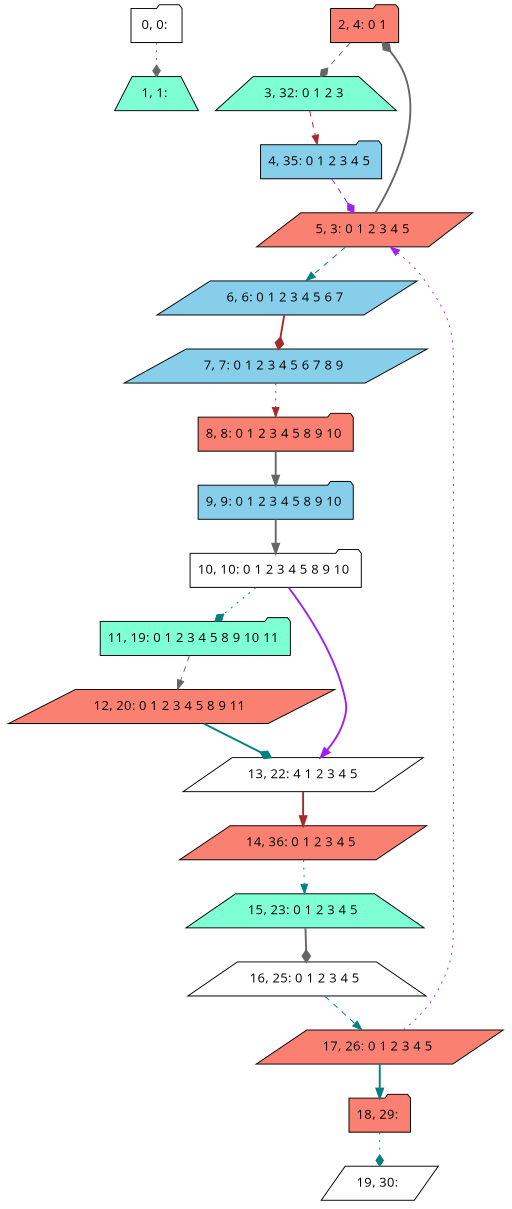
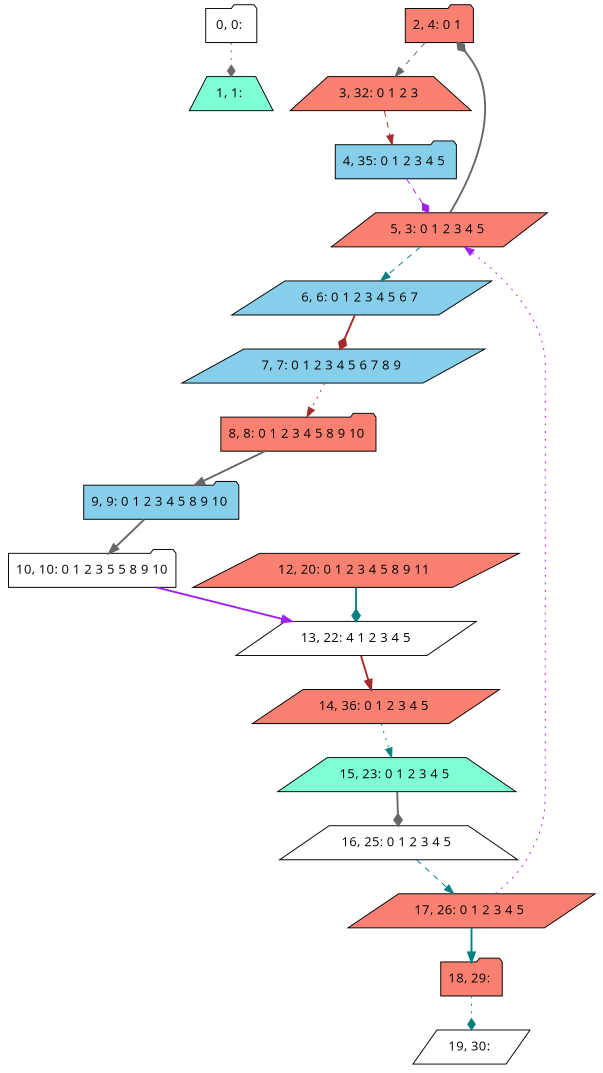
(339, 55) -> (413, 56)
(306, 94) -> (381, 94)
(276, 570) -> (92, 570)
(195, 638) -> none
